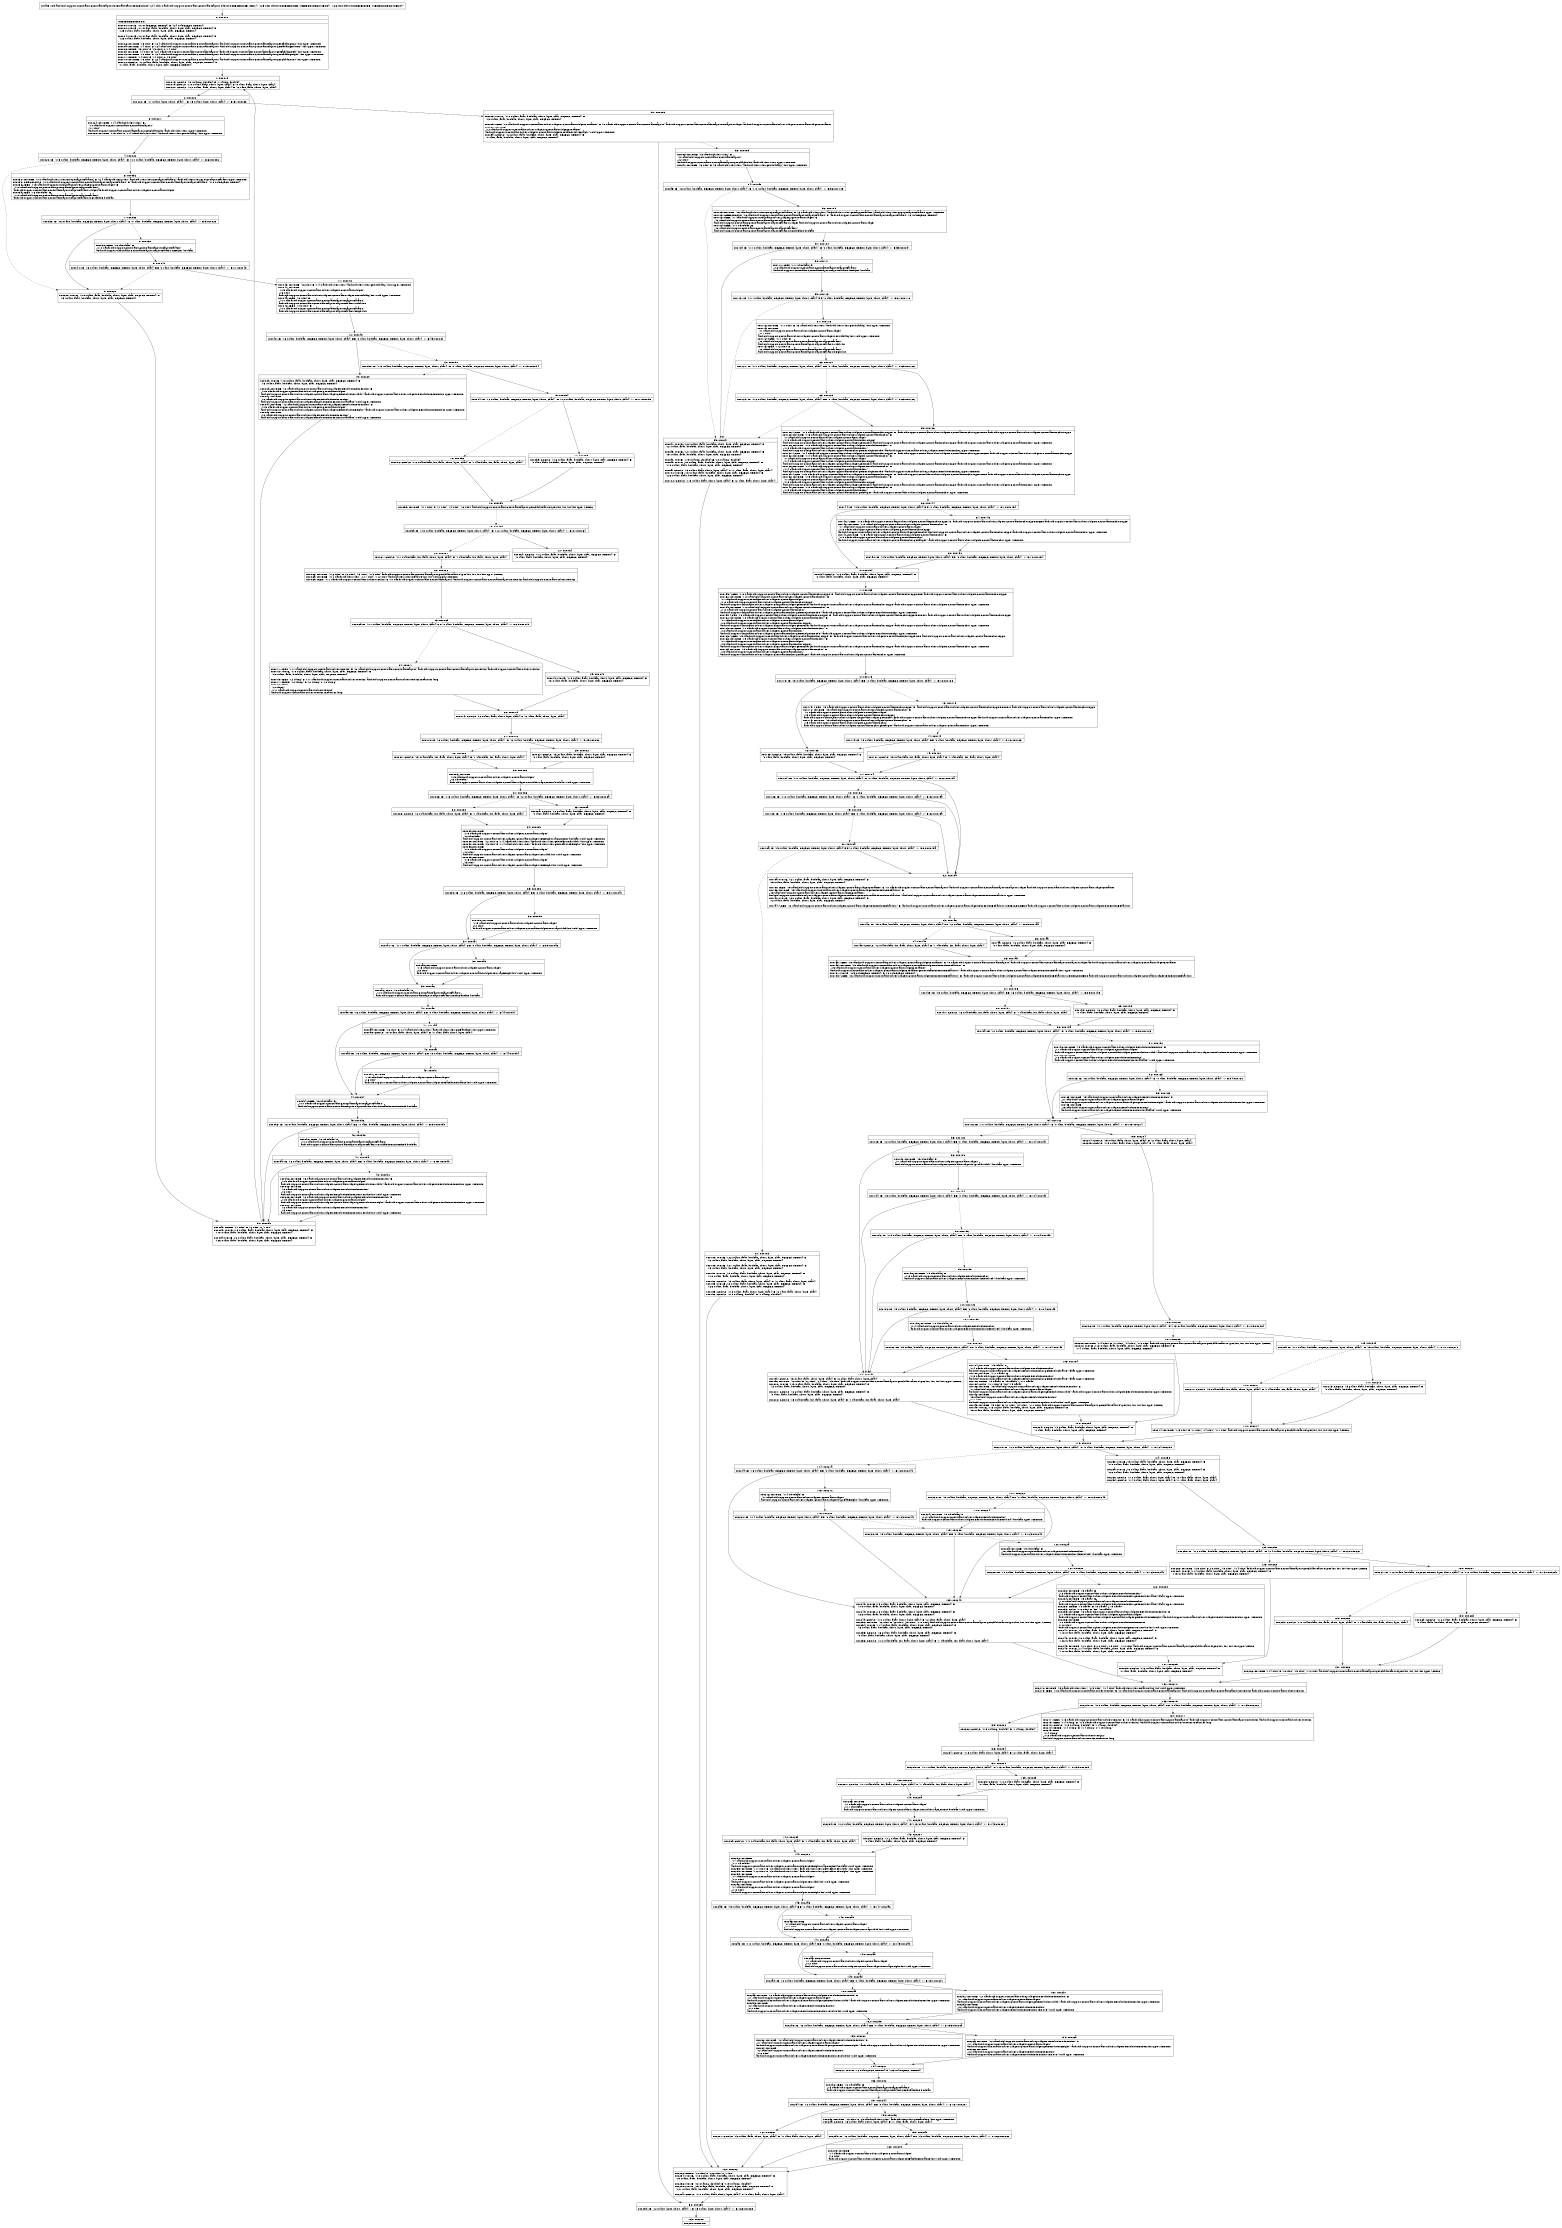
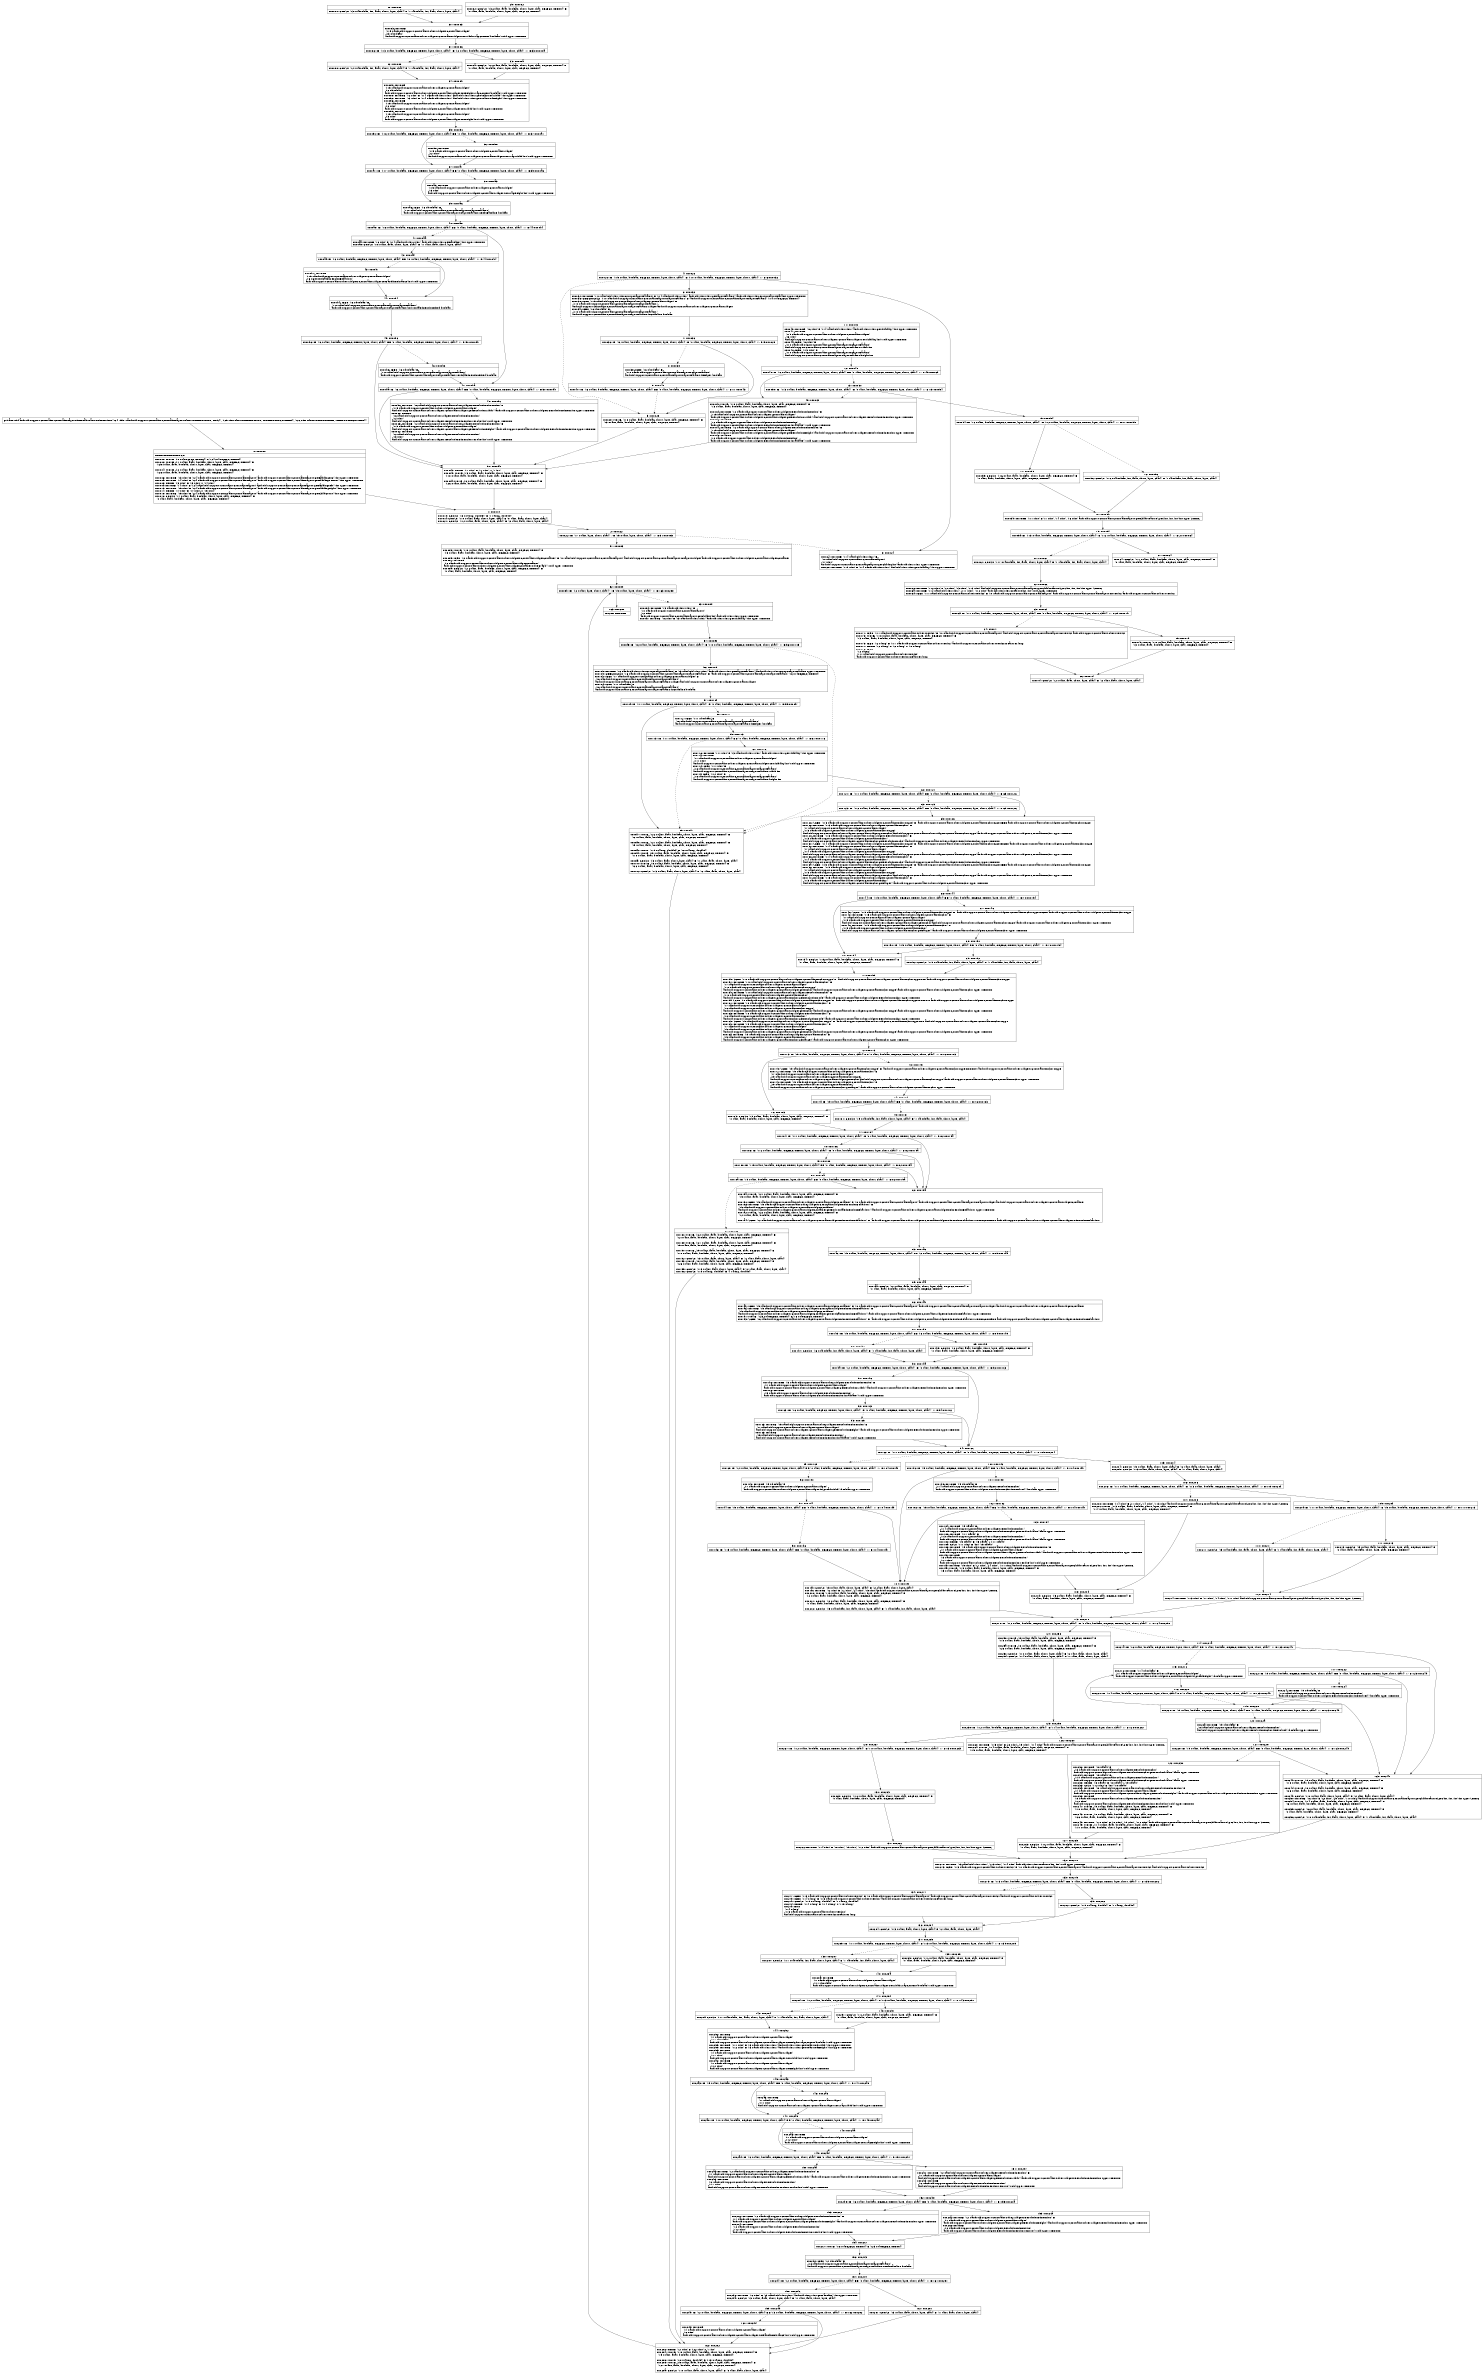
(131, 21) -> (170, 455)
(141, 144) -> (950, 349)
(708, 145) -> (650, 597)
(229, 277) -> none
(496, 516) -> (1103, 524)
(511, 738) -> none
(920, 944) -> none
none -> (973, 960)
(339, 1039) -> (504, 301)
(370, 1080) -> (329, 279)
(292, 1187) -> (402, 413)
(859, 1239) -> none
(965, 1274) -> none
(954, 1566) -> (1104, 1701)
(1343, 1620) -> none
none -> (923, 1919)
(818, 1958) -> (795, 2135)
none -> (824, 2007)
